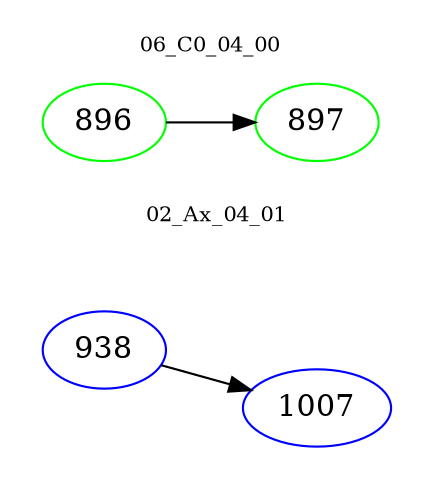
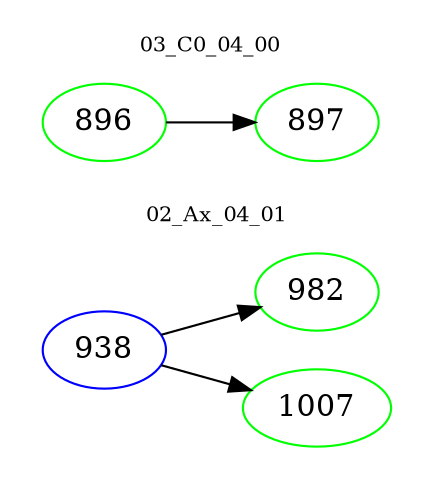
(211, 46) -> (211, 46)
none -> (317, 292)
(317, 408) -> (317, 408)
